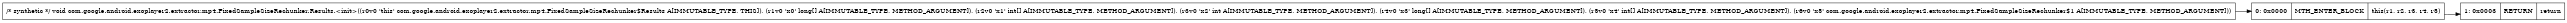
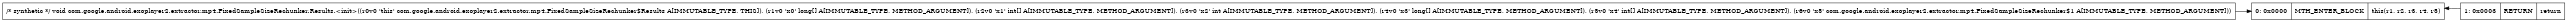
(2450, 14) -> (2455, 8)
